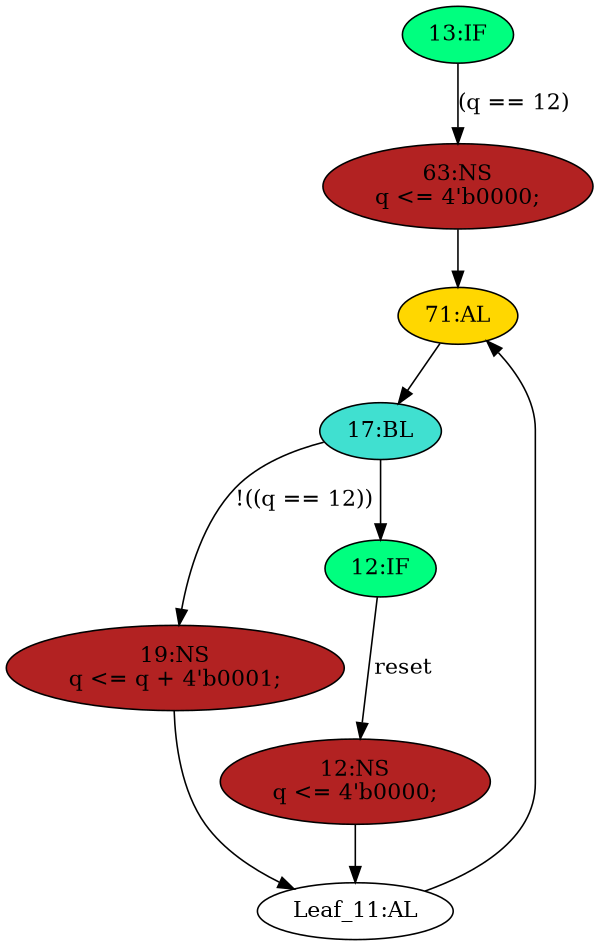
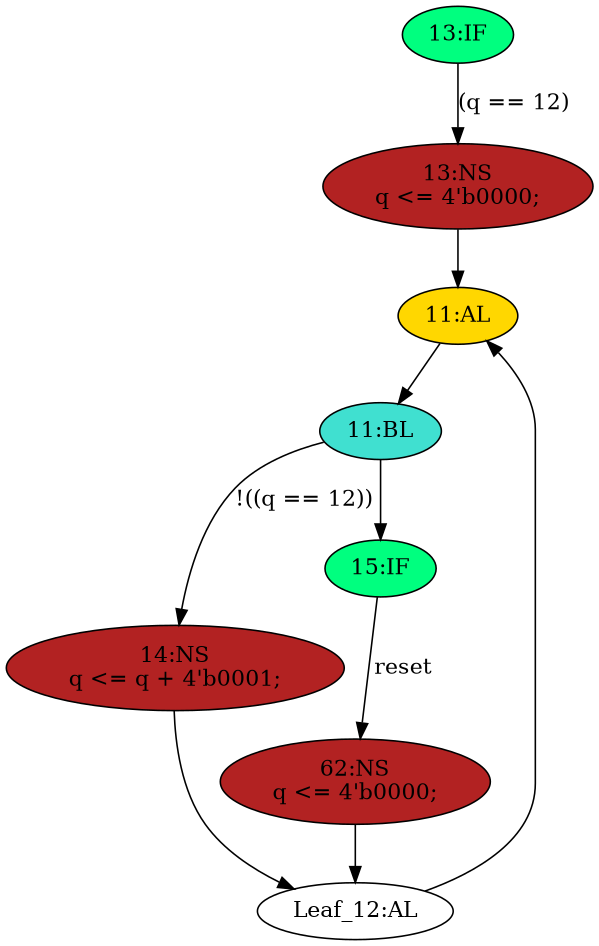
(458, 186) -> (458, 186)
(458, 316) -> (458, 316)
(381, 431) -> (381, 431)
(381, 568) -> (381, 568)
(175, 668) -> (175, 668)
(355, 782) -> (355, 782)
(355, 911) -> (355, 911)
